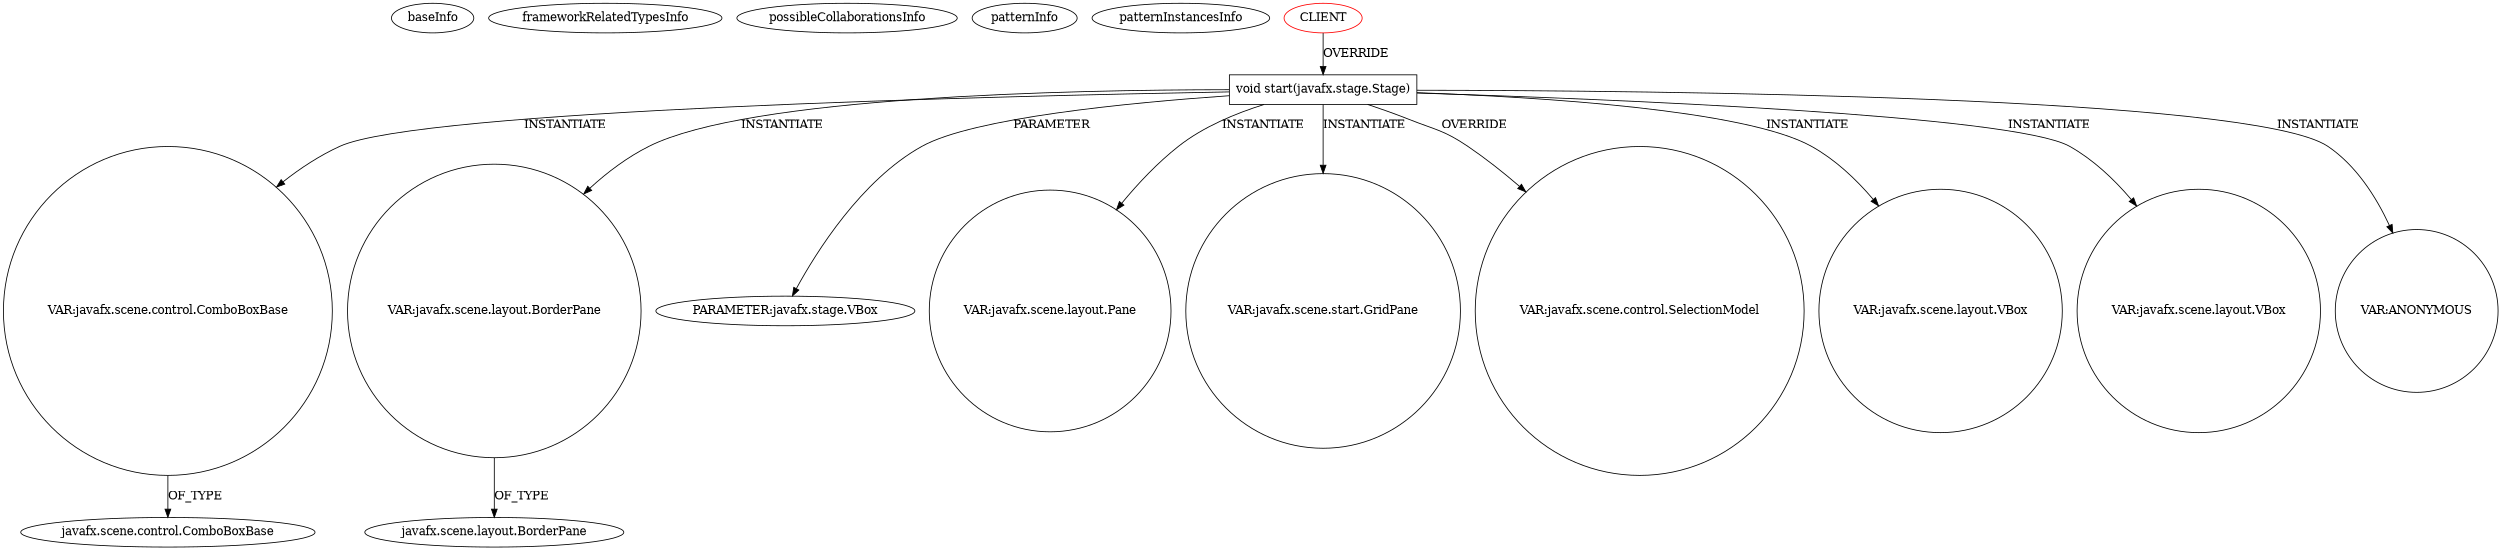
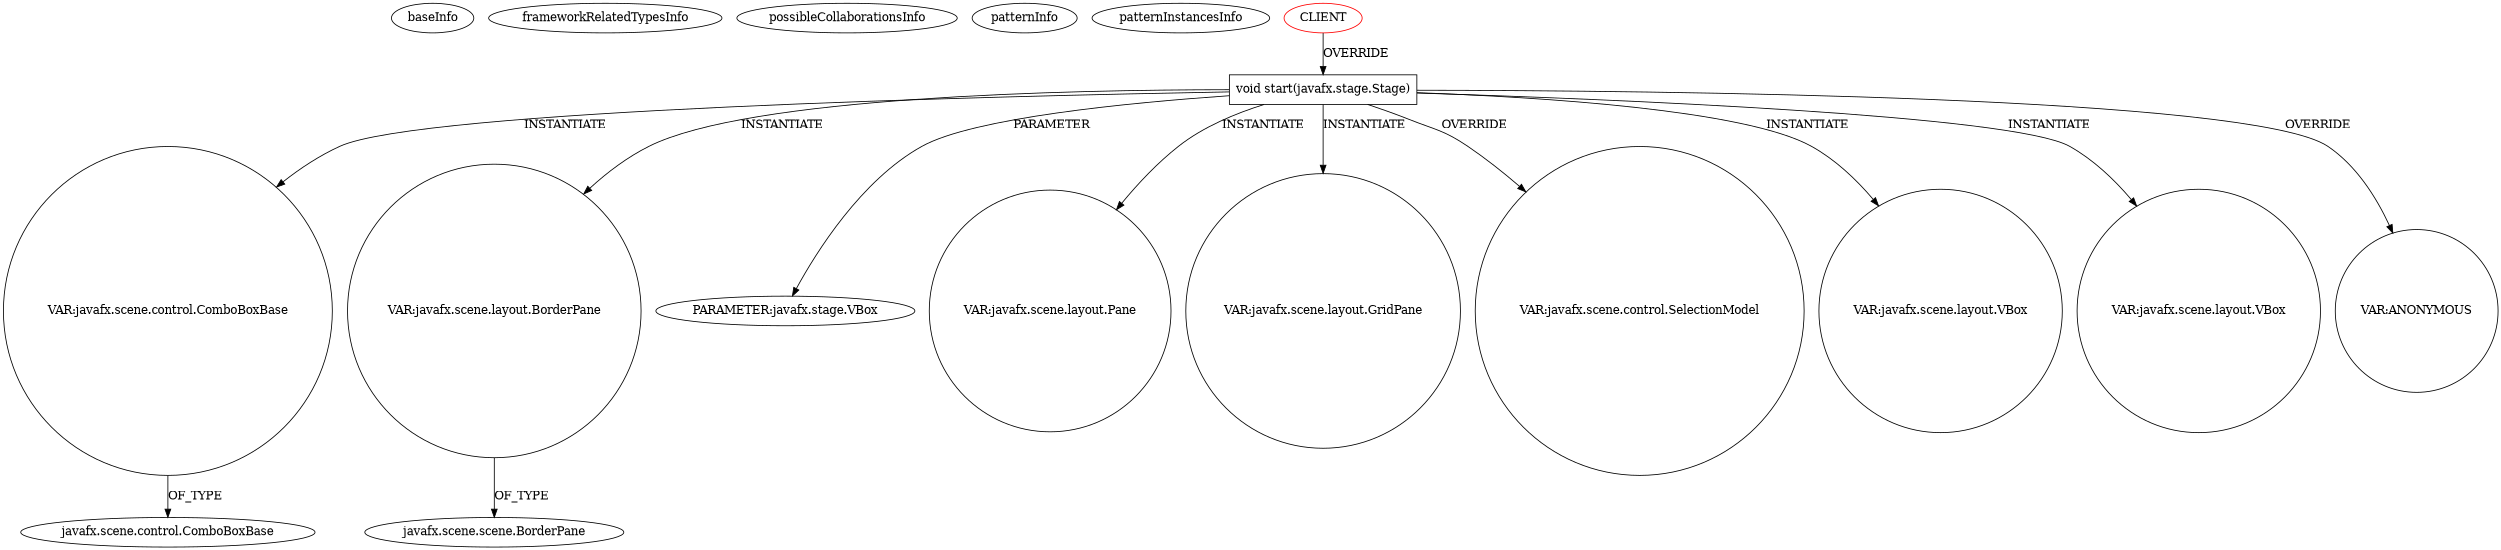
(2318, 125) -> (2318, 125)
(1323, 311) -> (1323, 311)
(494, 532) -> (494, 532)
